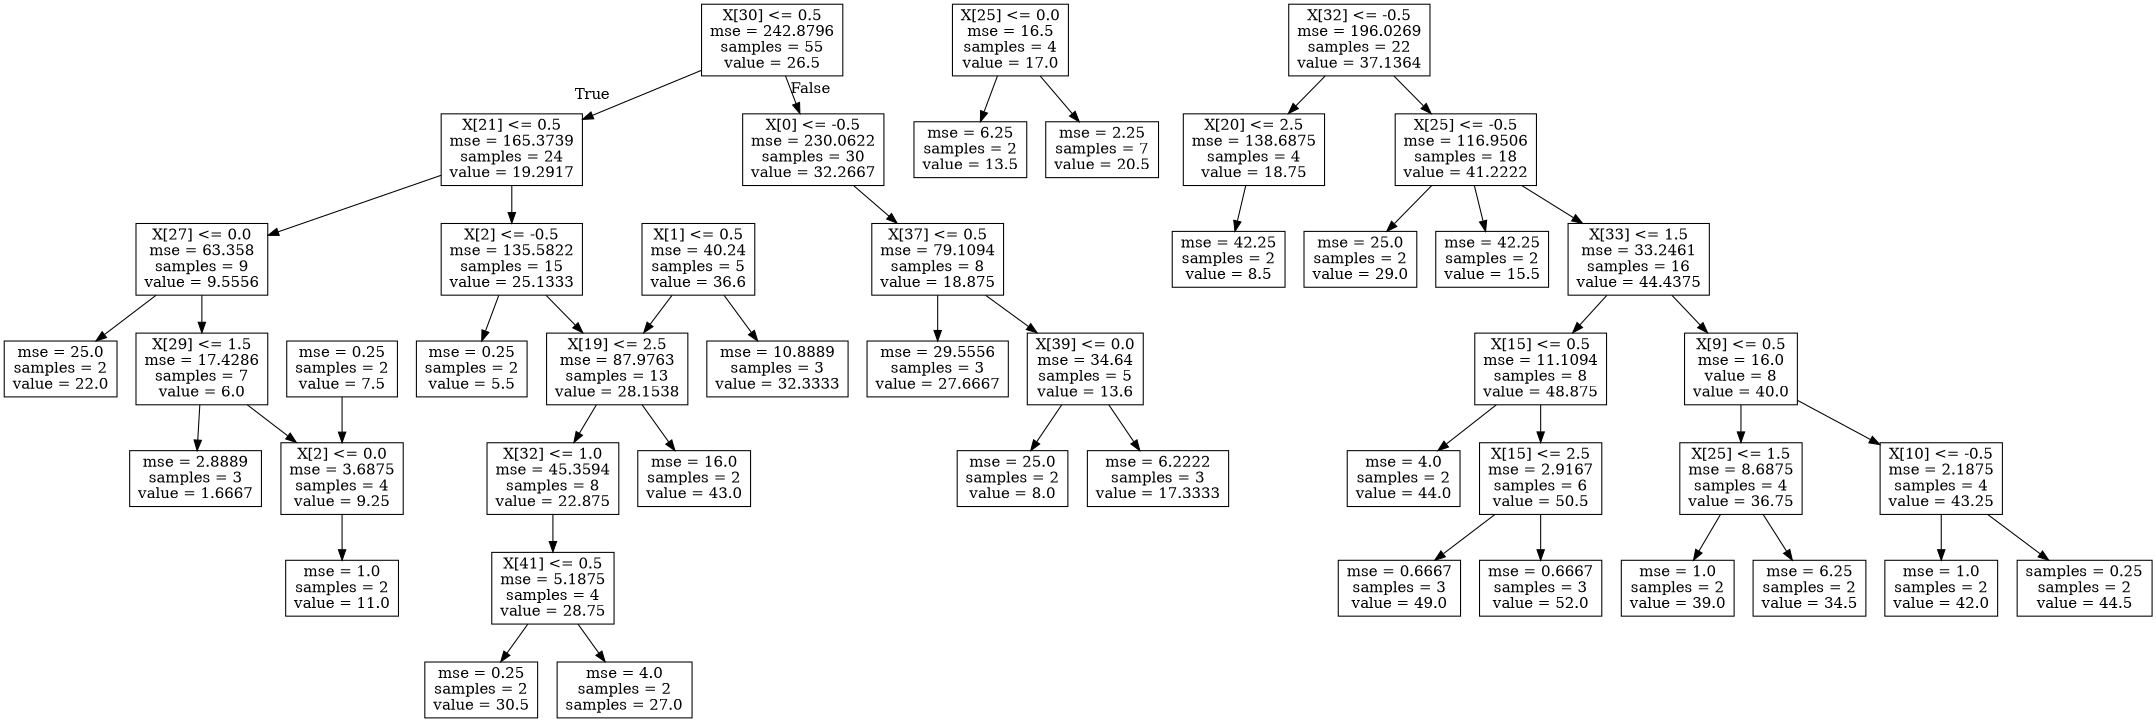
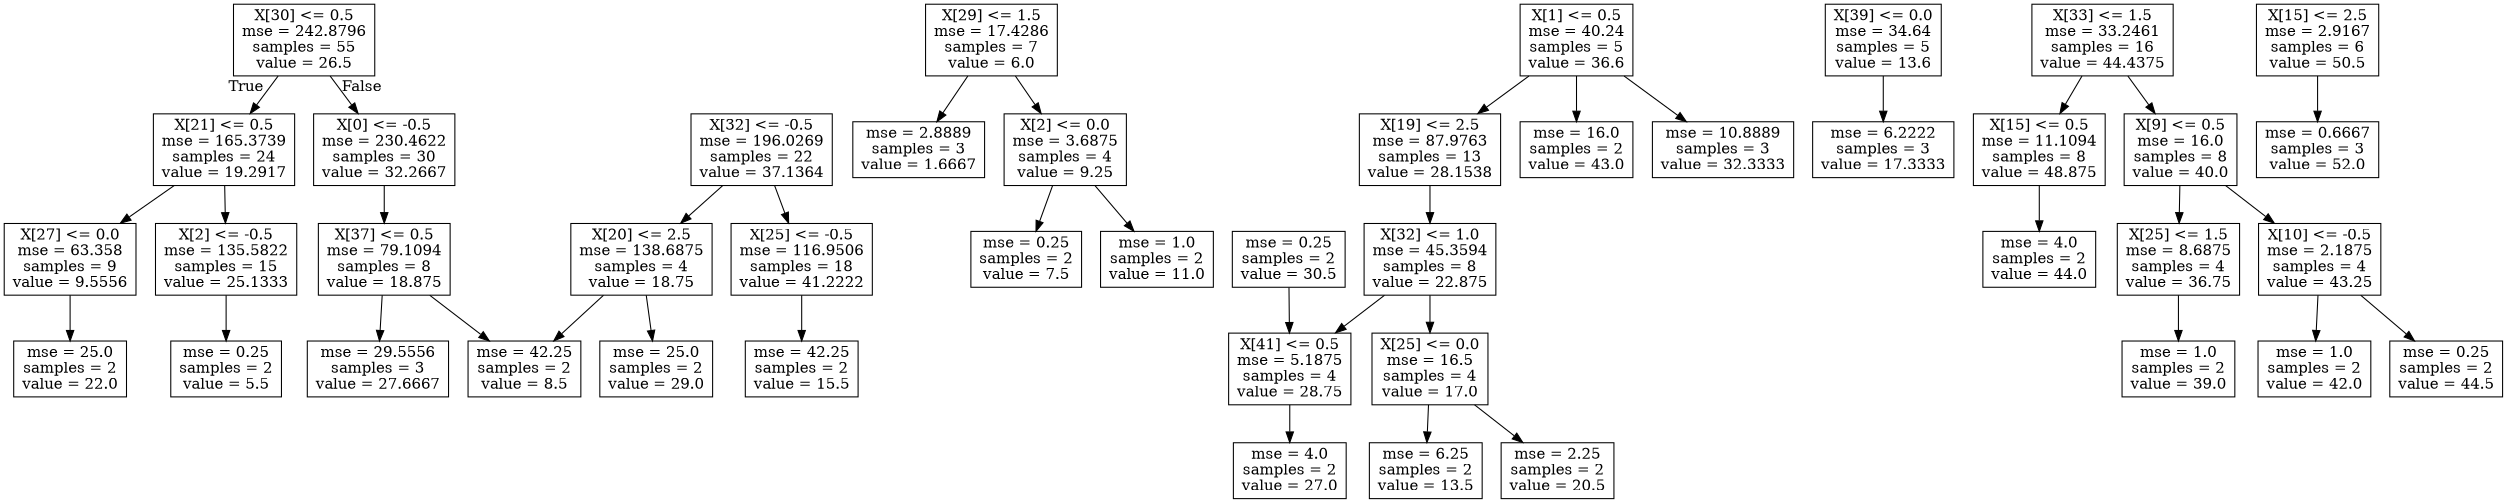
(813, 150) -> (384, 150)
(1102, 150) -> (1558, 471)
(1548, 202) -> none
(1413, 205) -> (649, 313)
(202, 309) -> none
none -> (1430, 309)
(561, 310) -> none
(1007, 311) -> (455, 315)
(1741, 369) -> (2181, 150)
(342, 415) -> (1046, 203)
(1541, 418) -> none
(655, 423) -> (1577, 93)
(1013, 479) -> none
(1399, 588) -> none
(1809, 588) -> none
(2085, 588) -> (2446, 369)
(517, 639) -> (1289, 305)
(625, 690) -> (1290, 471)
